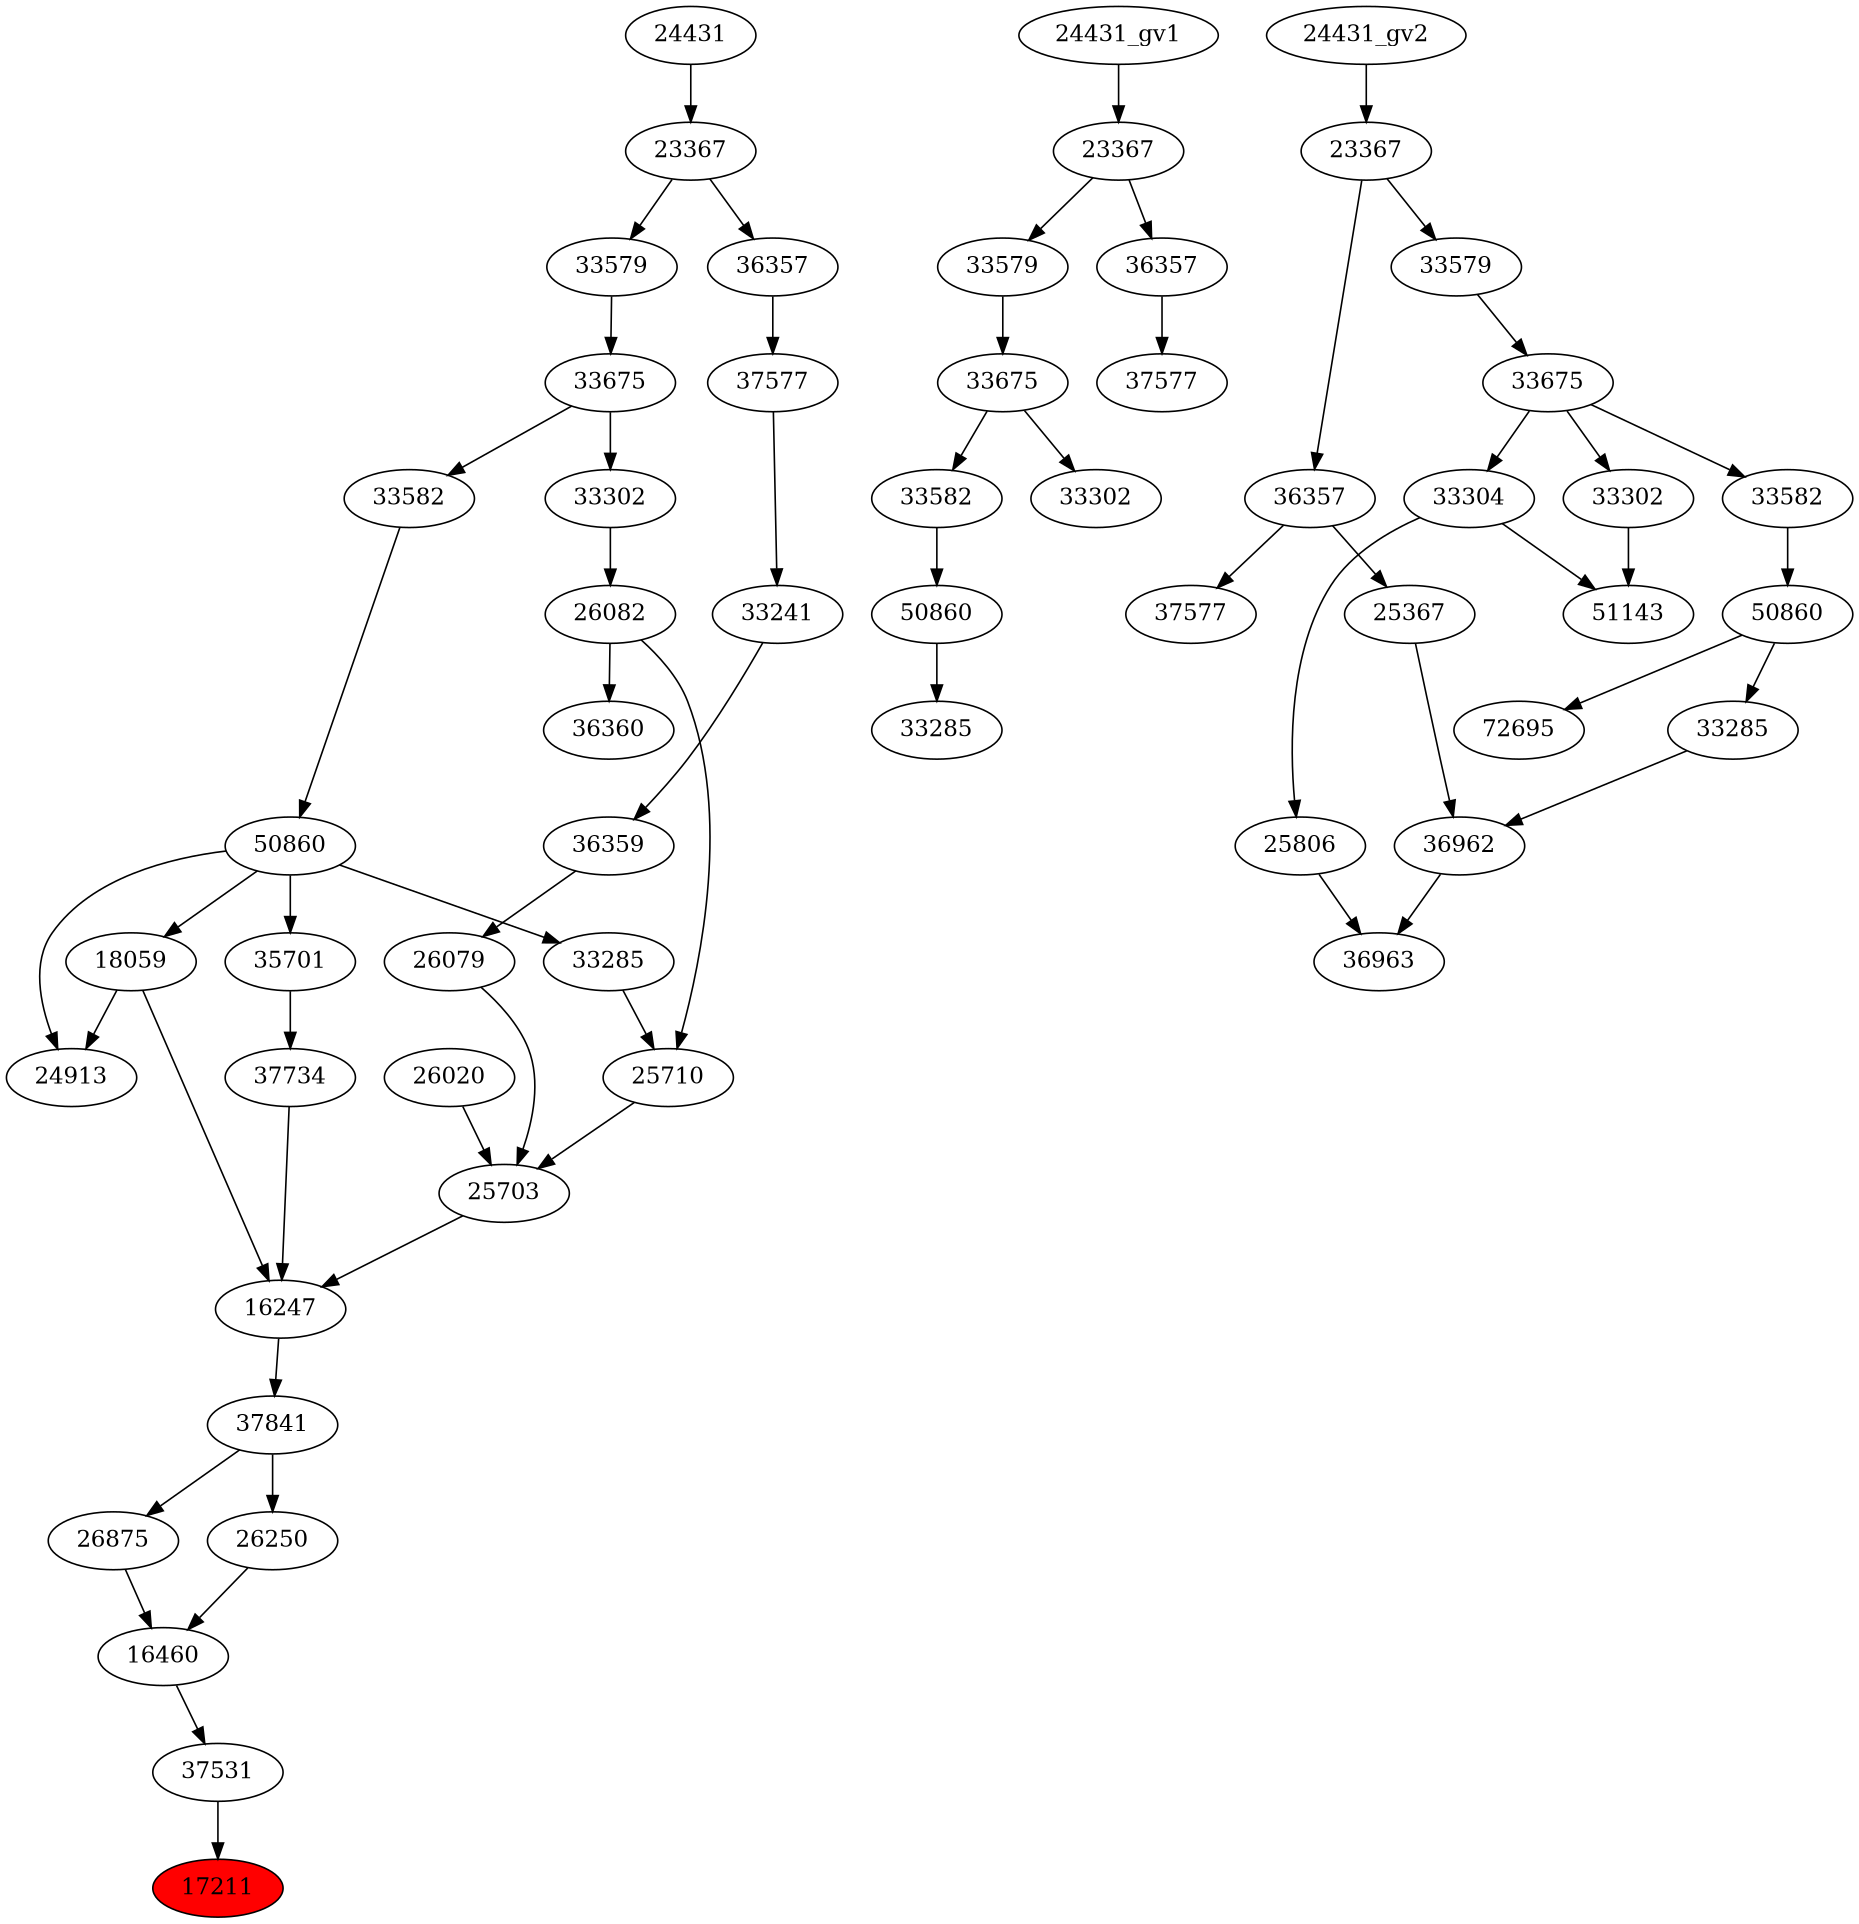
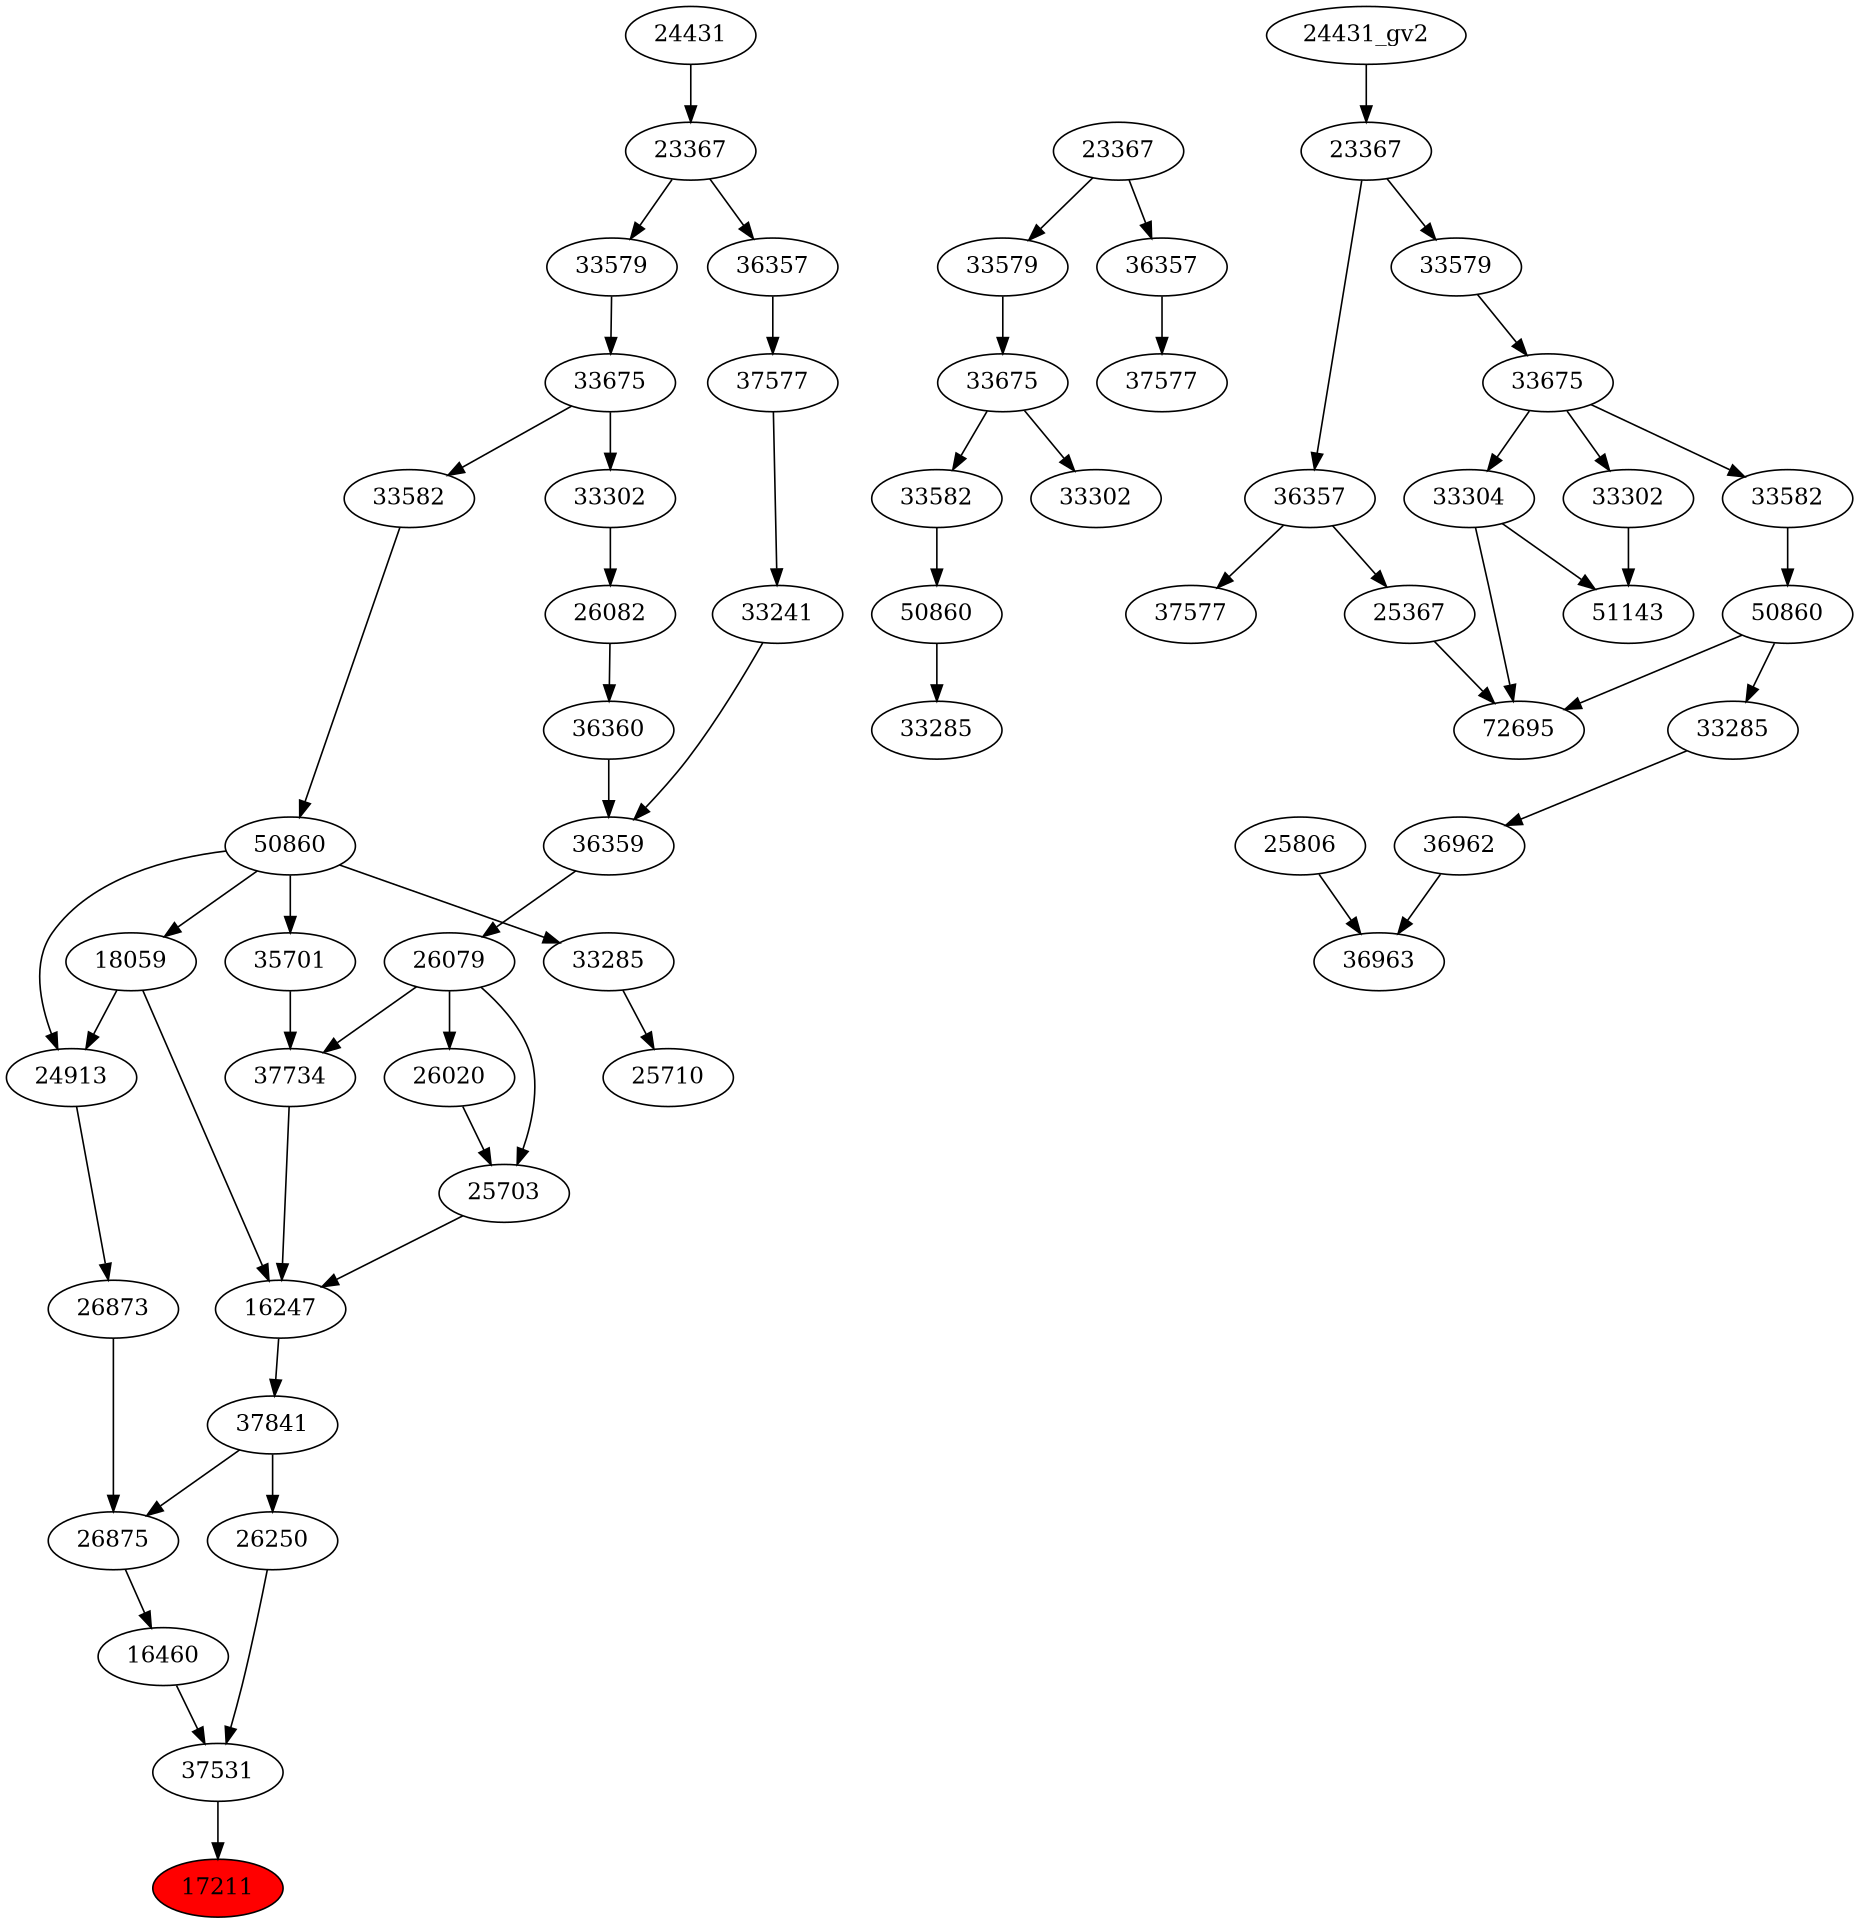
(1119, 35) -> none
(1309, 635) -> (1493, 606)
(1432, 722) -> (1459, 666)
none -> (609, 780)
(710, 828) -> none
none -> (450, 1012)
none -> (377, 1015)
(593, 1131) -> none
none -> (113, 1309)
(224, 1593) -> (251, 1649)
